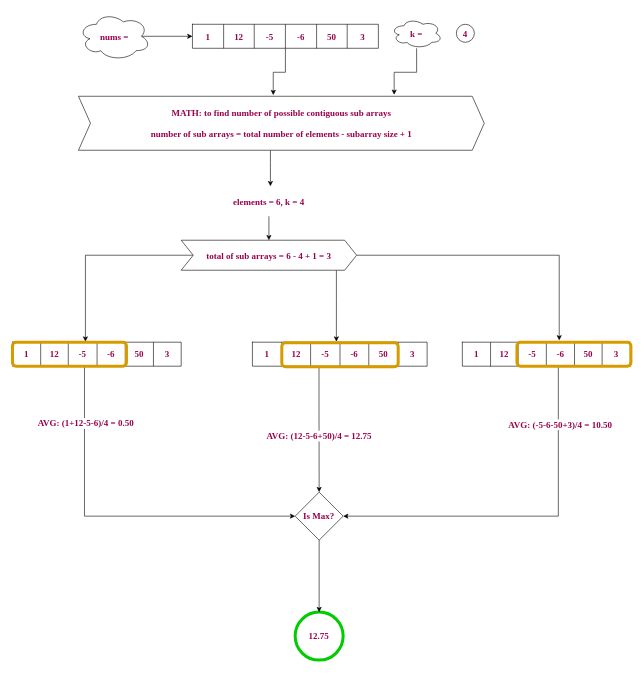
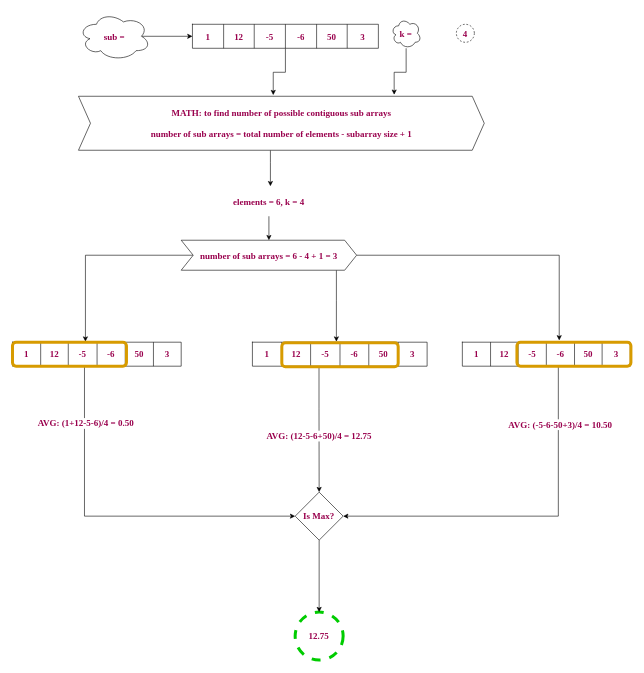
(417, 33) -> (406, 33)
(465, 33) -> (465, 33)
(114, 36) -> (114, 36)
(269, 255) -> (269, 255)
(319, 636) -> (319, 636)
